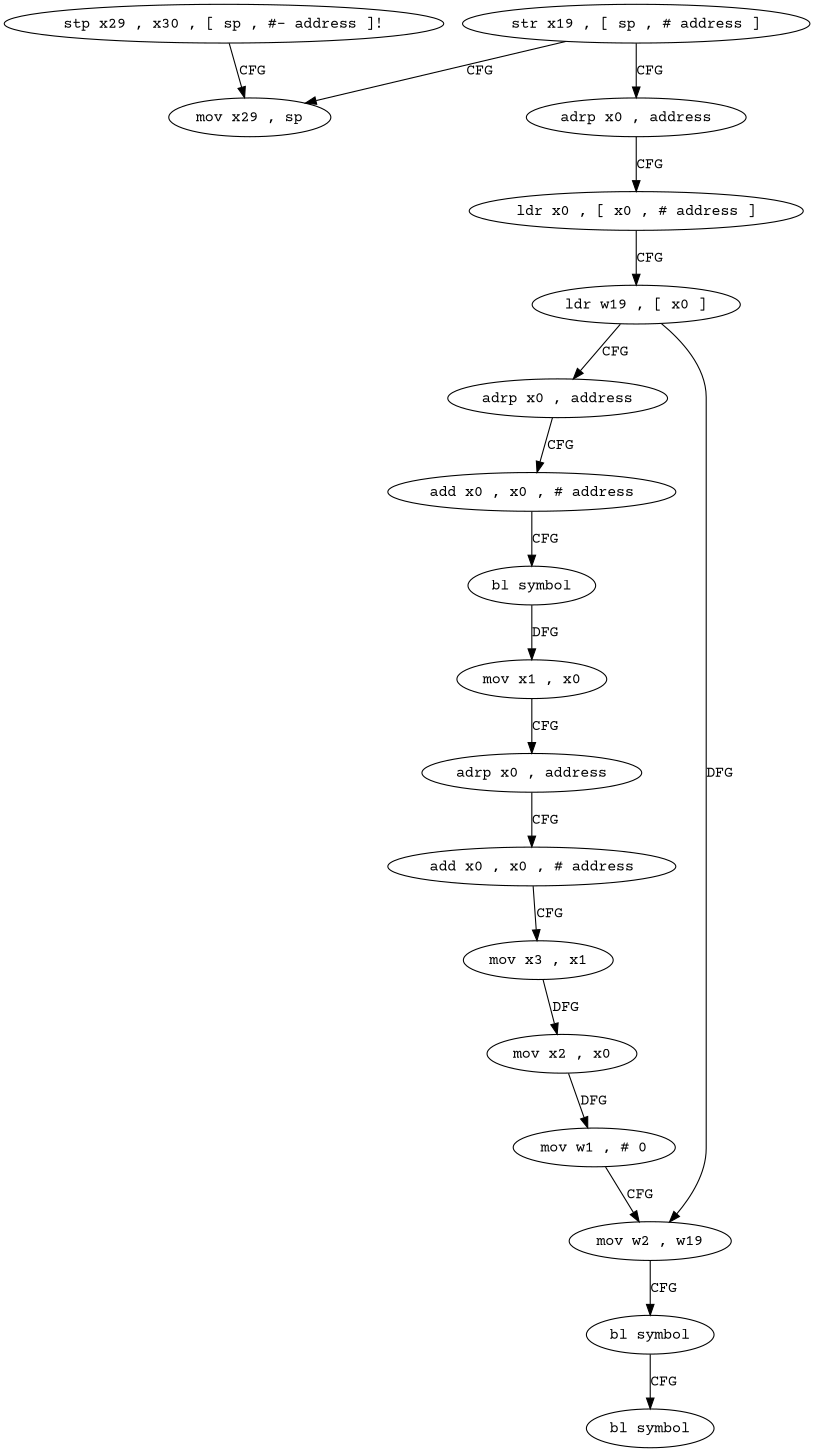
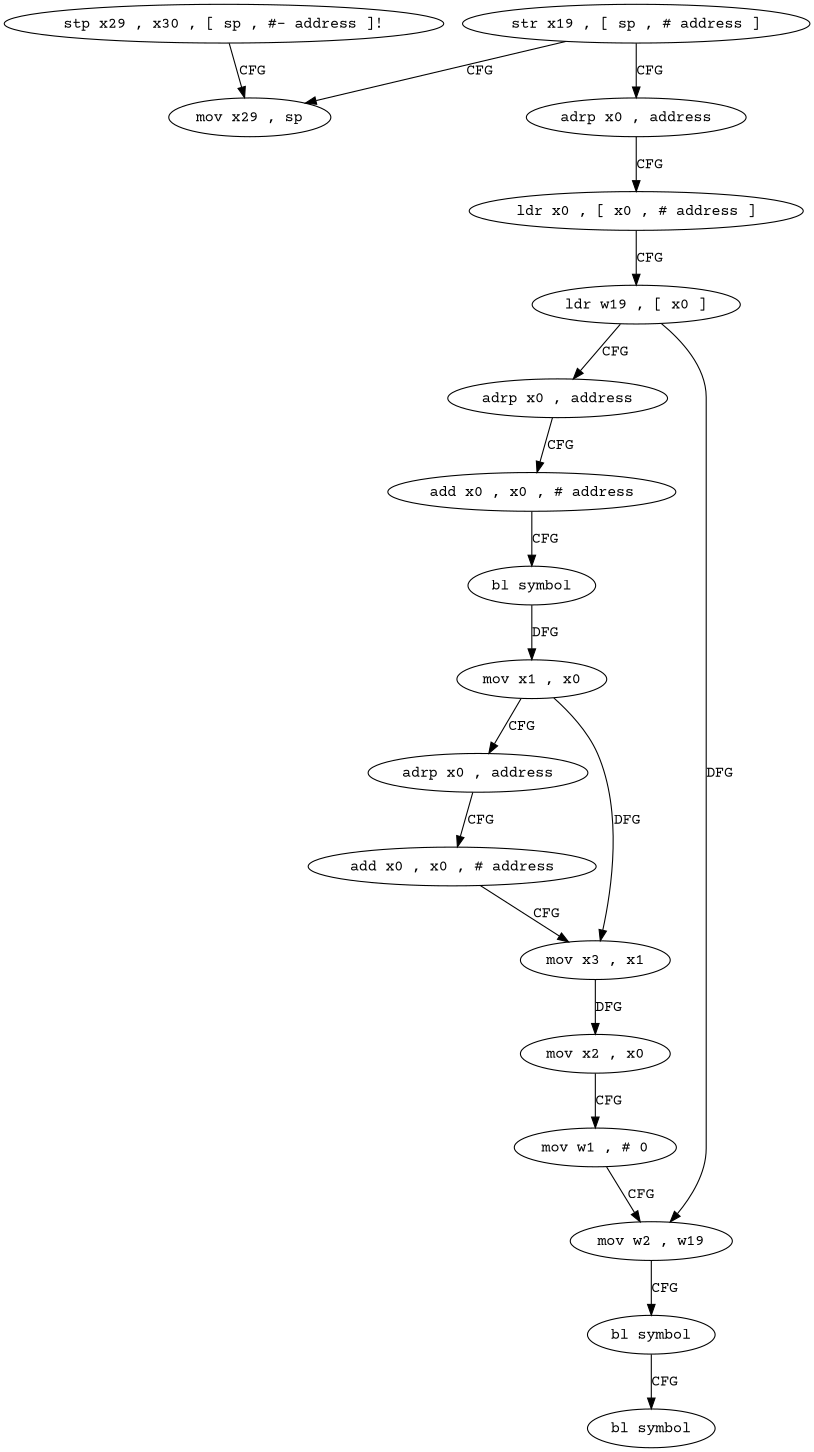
none -> (611, 806)
(594, 1101) -> (609, 1101)
